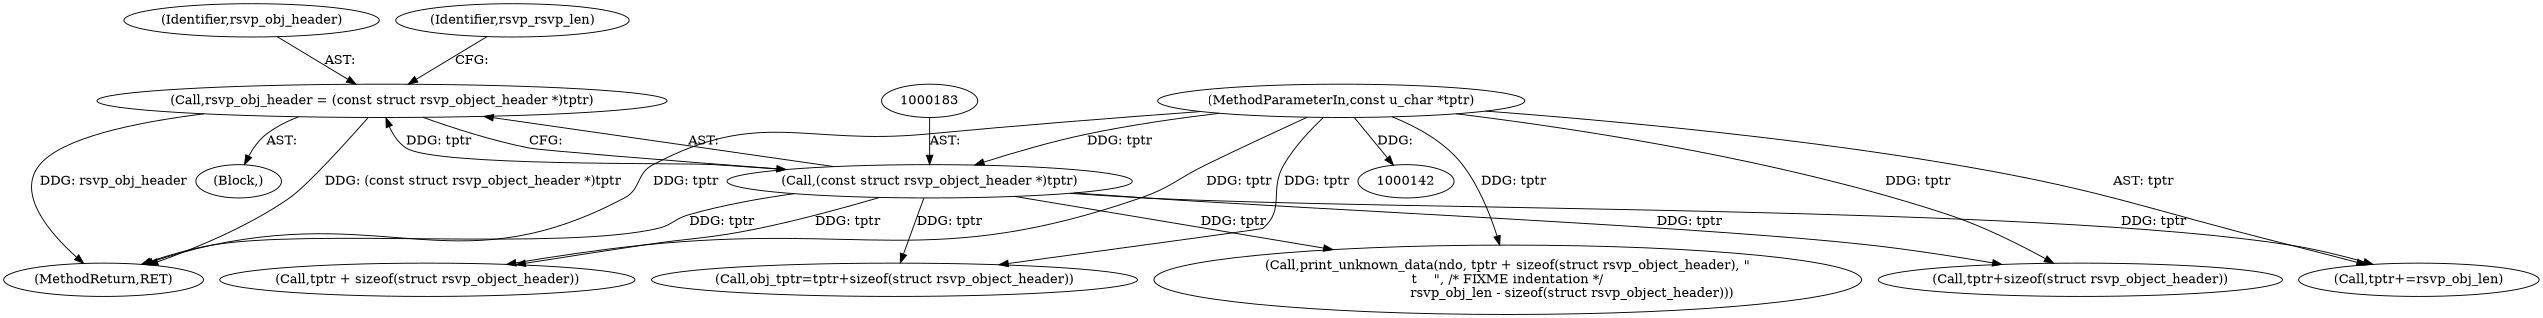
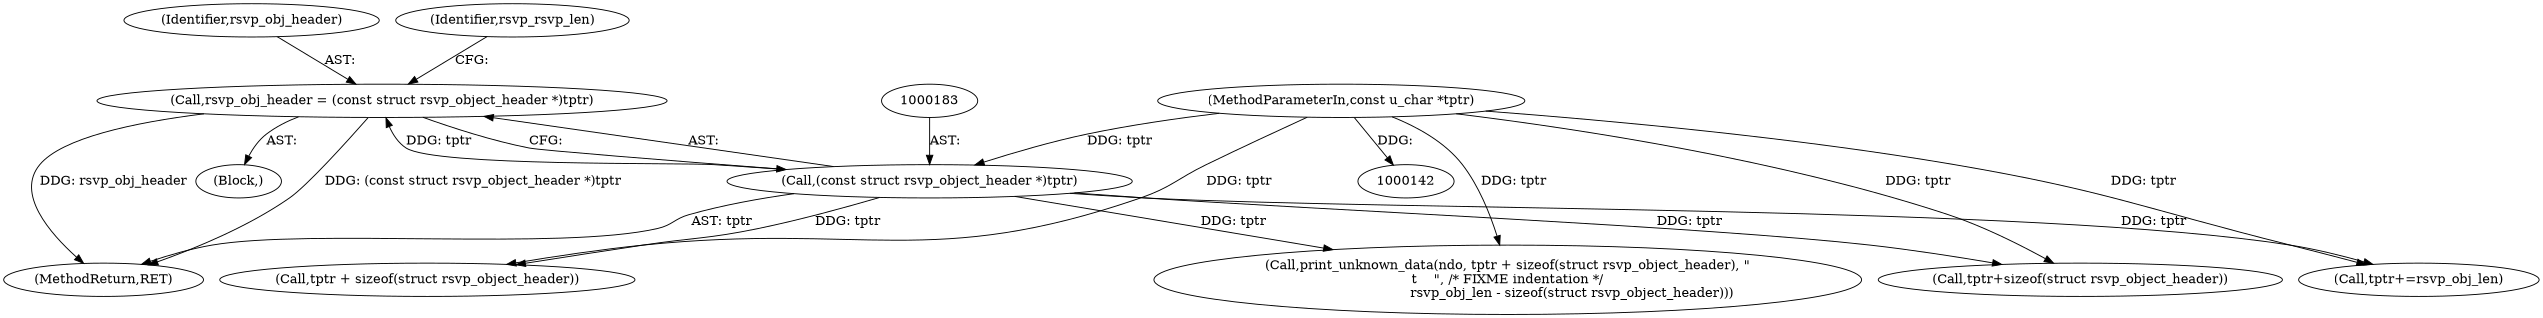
(643, 174) -> none
(2144, 181) -> (2144, 181)
(722, 222) -> (722, 222)
(894, 280) -> none
